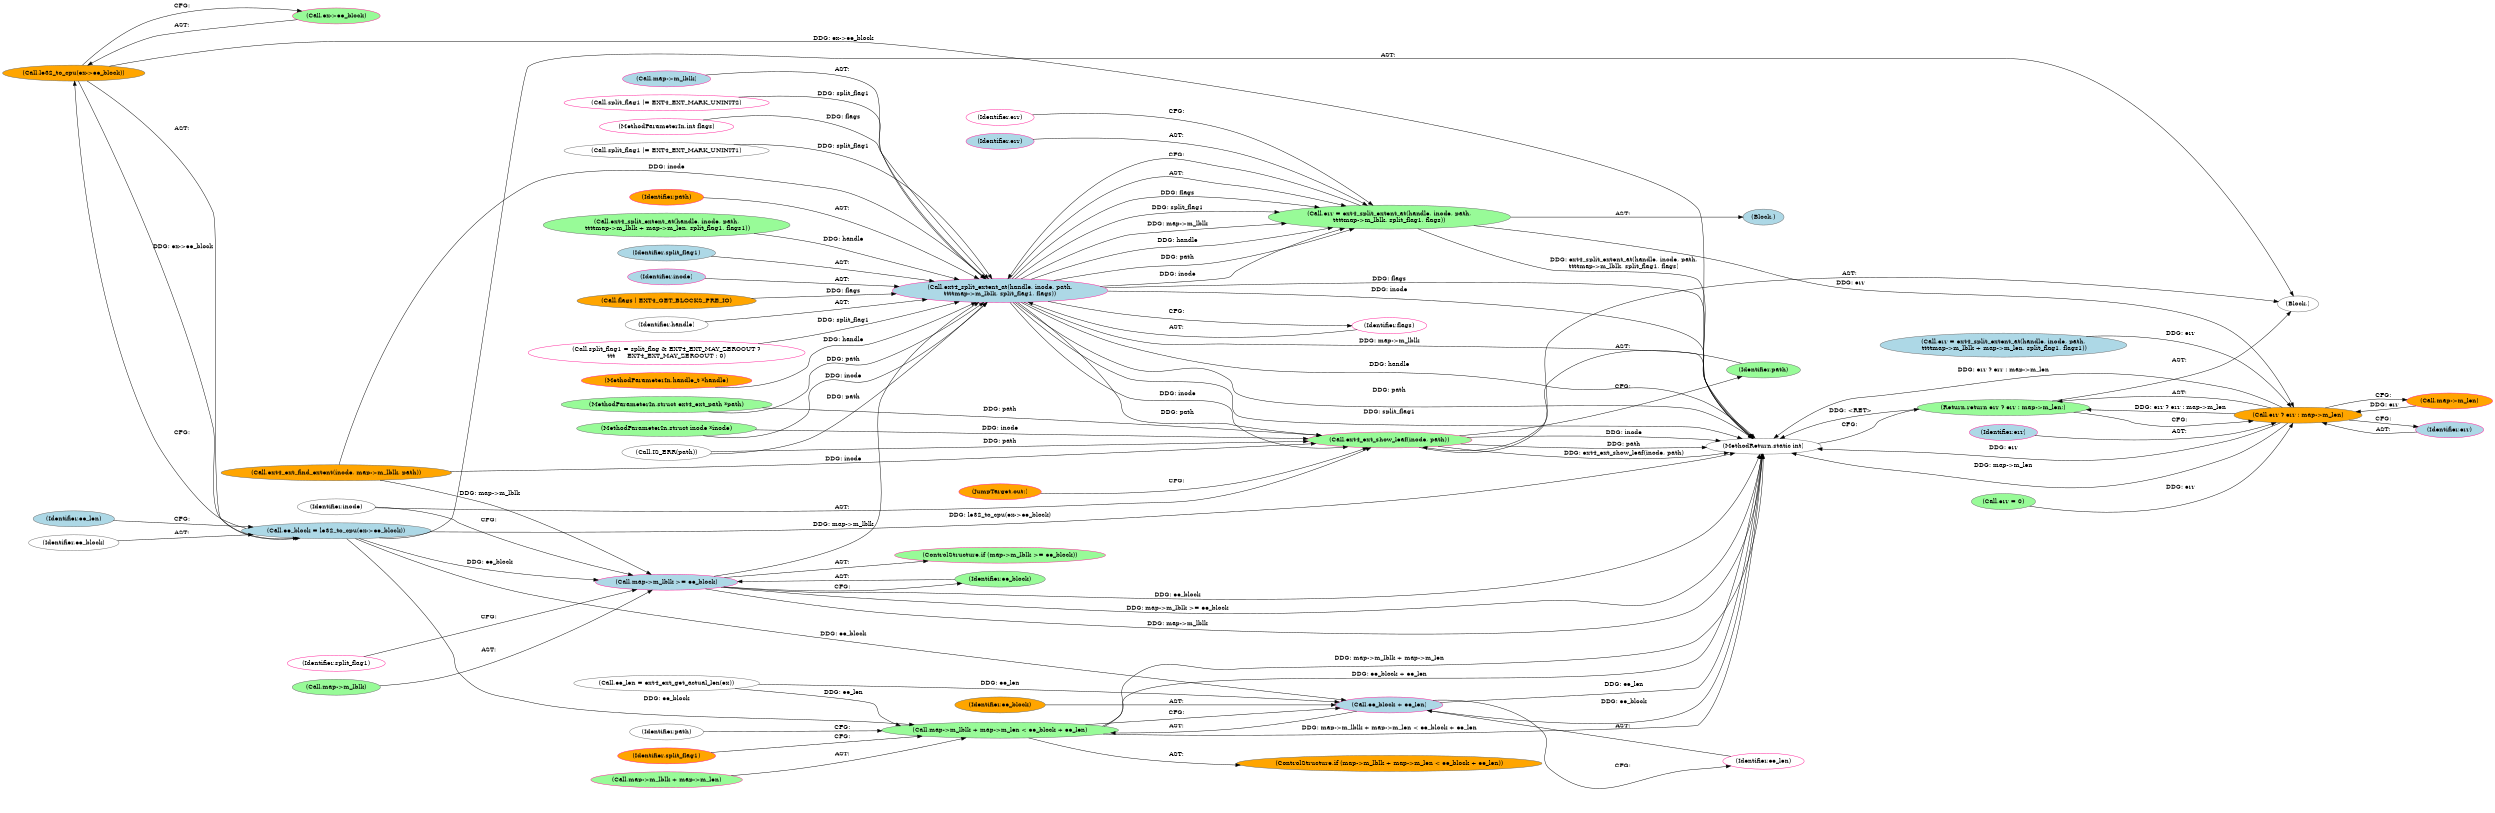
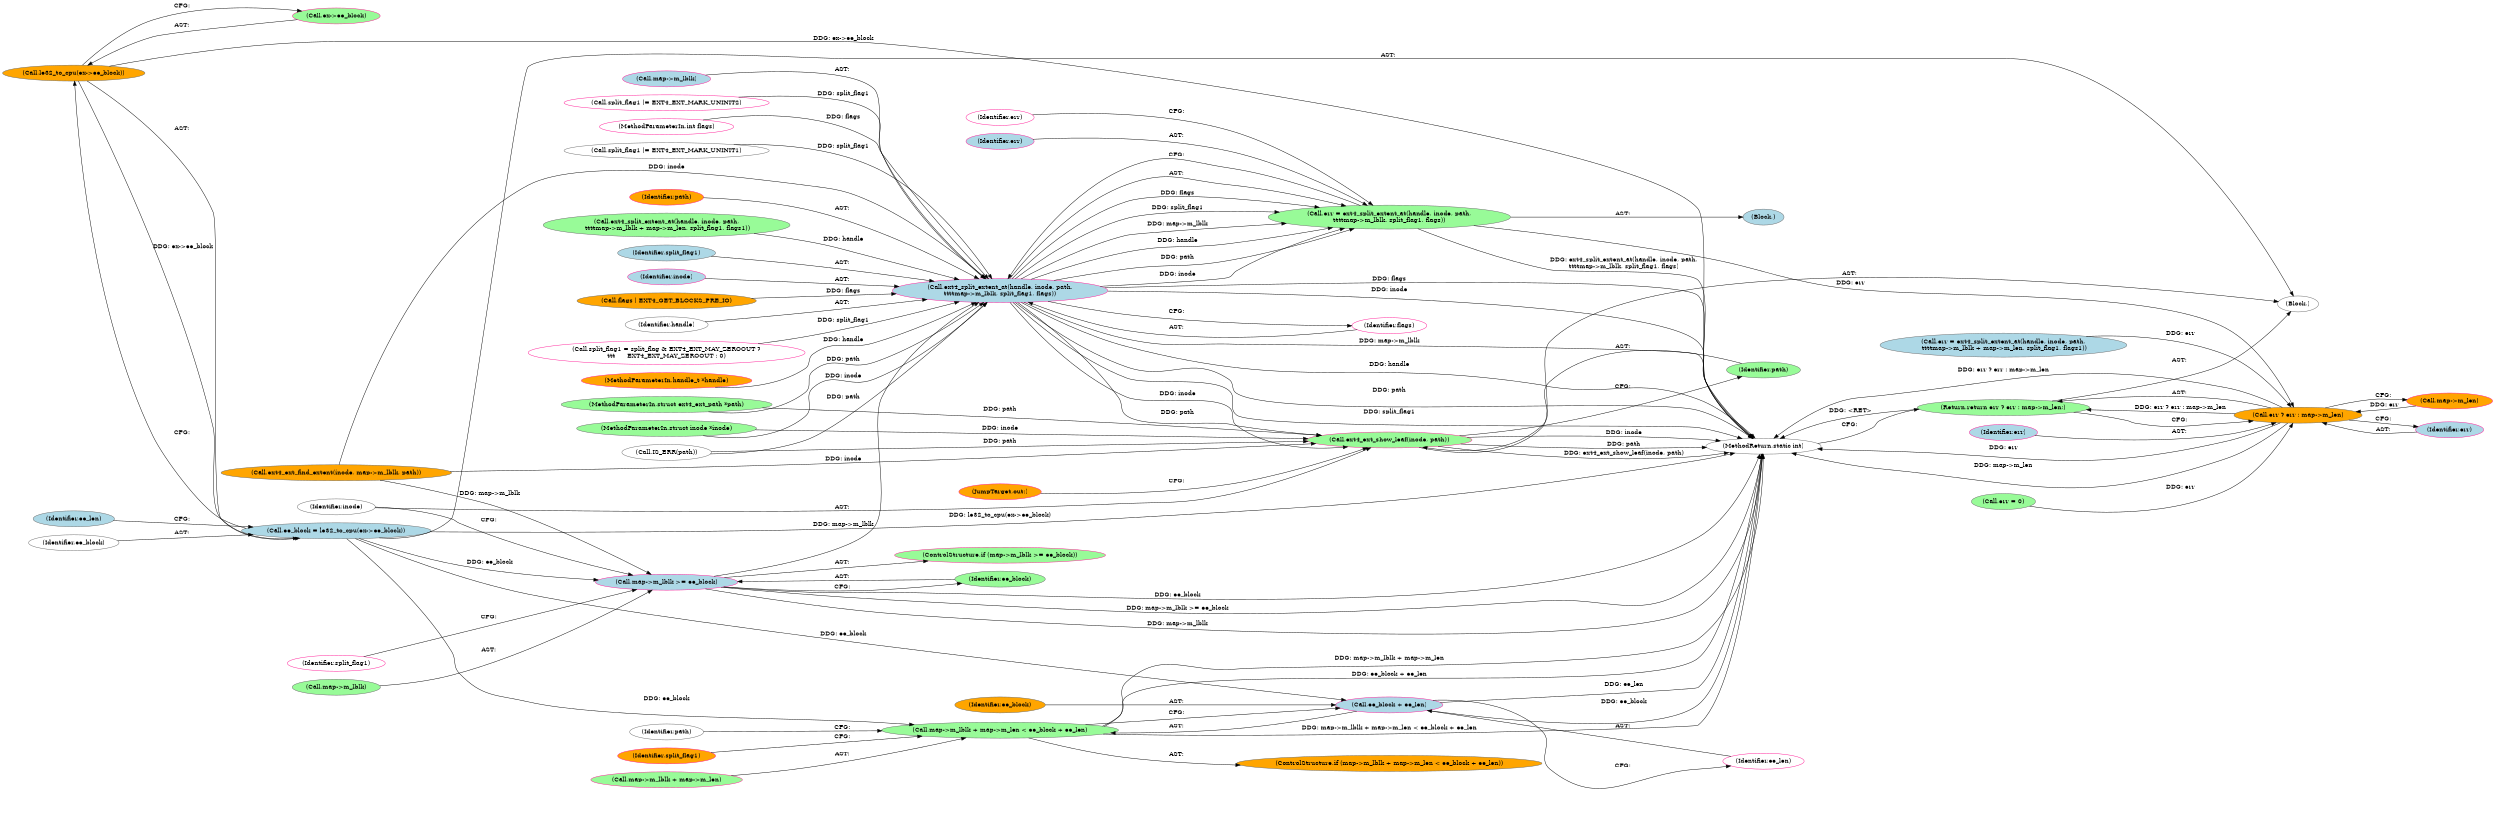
(667, 683) -> none
